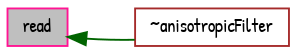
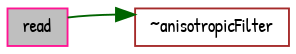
(111, 40) -> (92, 15)
